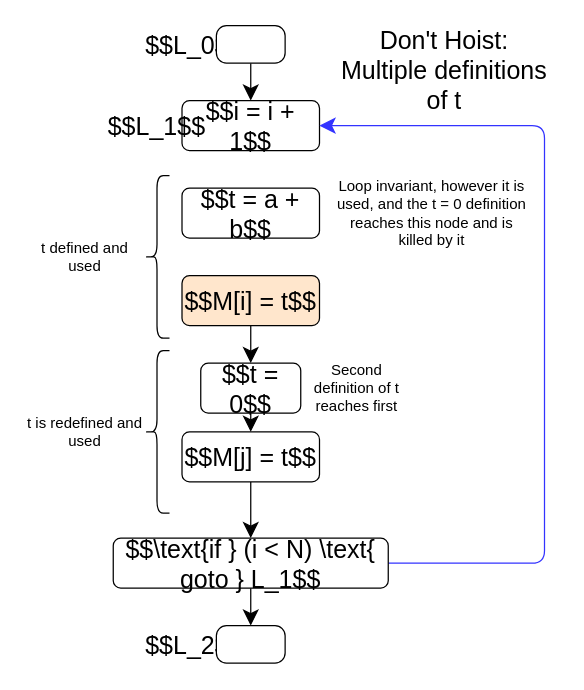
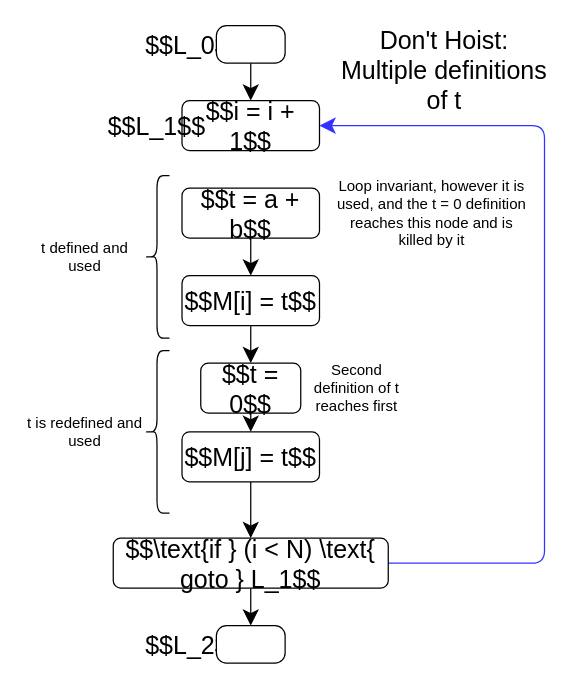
none -> (251, 251)
(251, 301) -> (251, 301)
